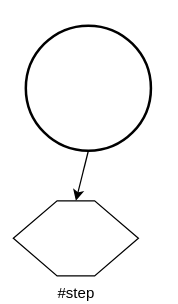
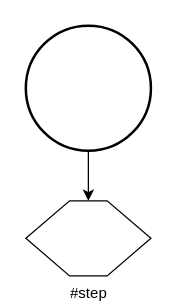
(76, 238) -> (88, 238)
